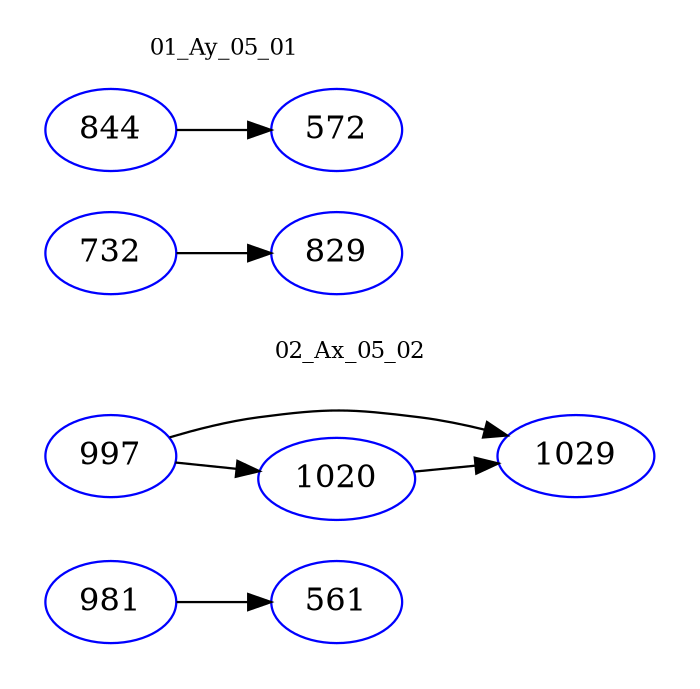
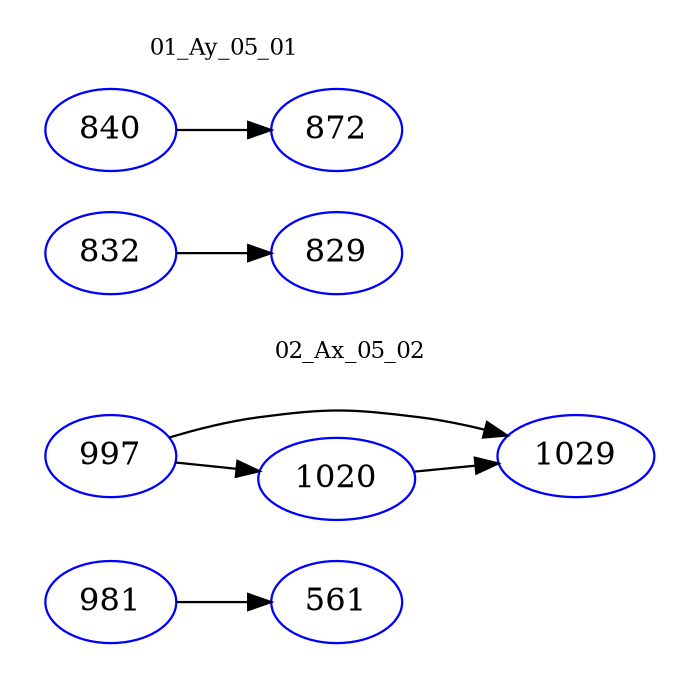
(111, 130) -> (111, 130)
(337, 130) -> (337, 130)
(111, 253) -> (111, 253)
